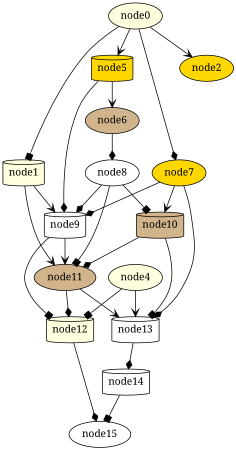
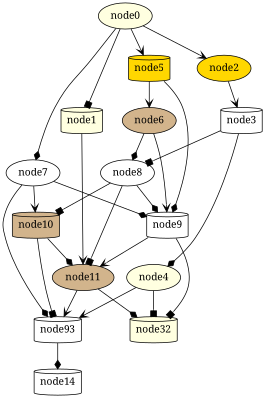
none -> (242, 121)
(179, 173) -> (33, 173)
(42, 196) -> (162, 169)
(70, 330) -> (154, 330)
(135, 330) -> (58, 330)
(100, 434) -> none
